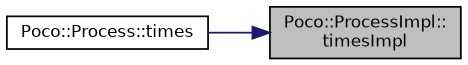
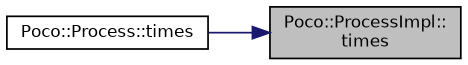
(365, 33) -> (365, 33)
